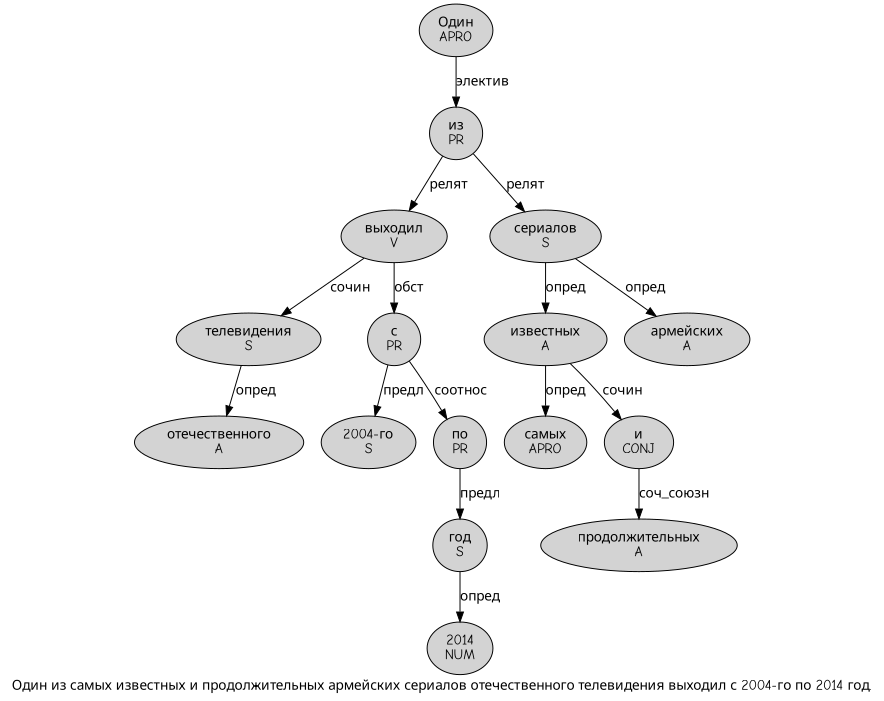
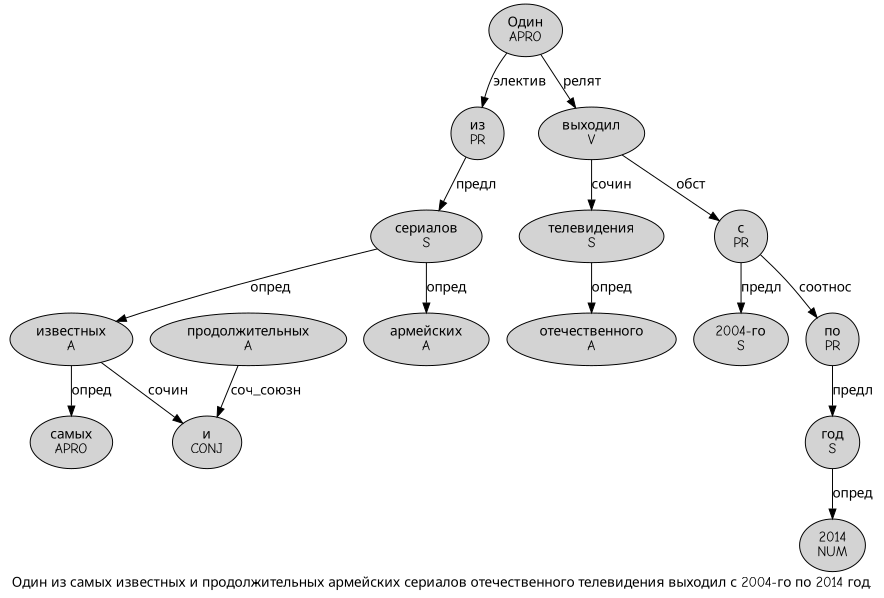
(429, 179) -> (555, 77)
(526, 185) -> (477, 185)
(639, 489) -> (229, 387)
